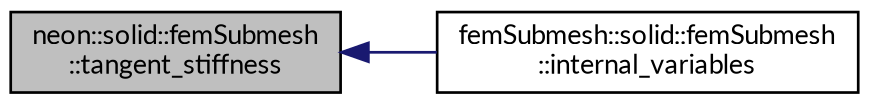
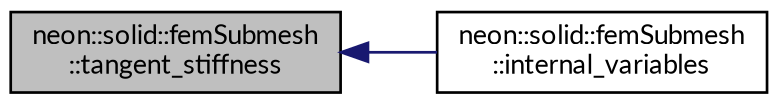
(648, 52) -> (602, 52)
